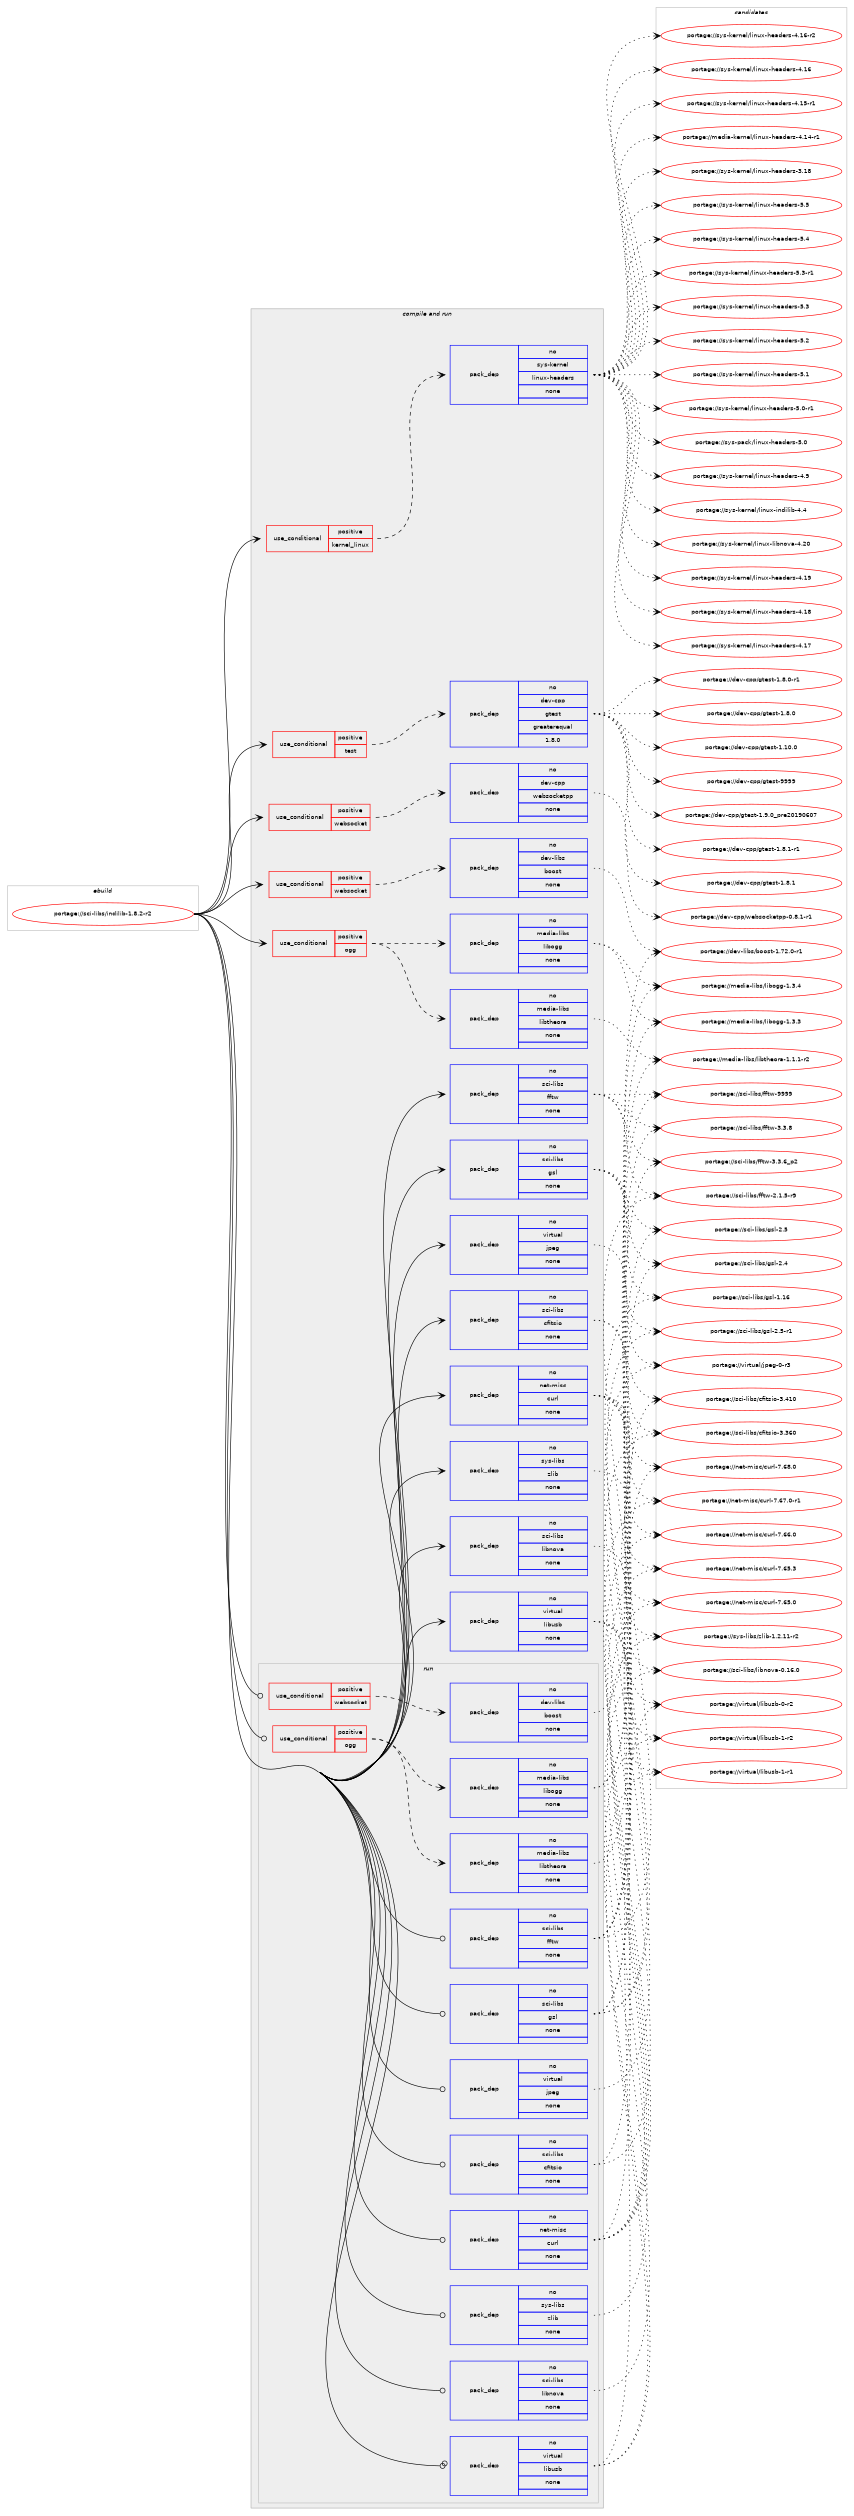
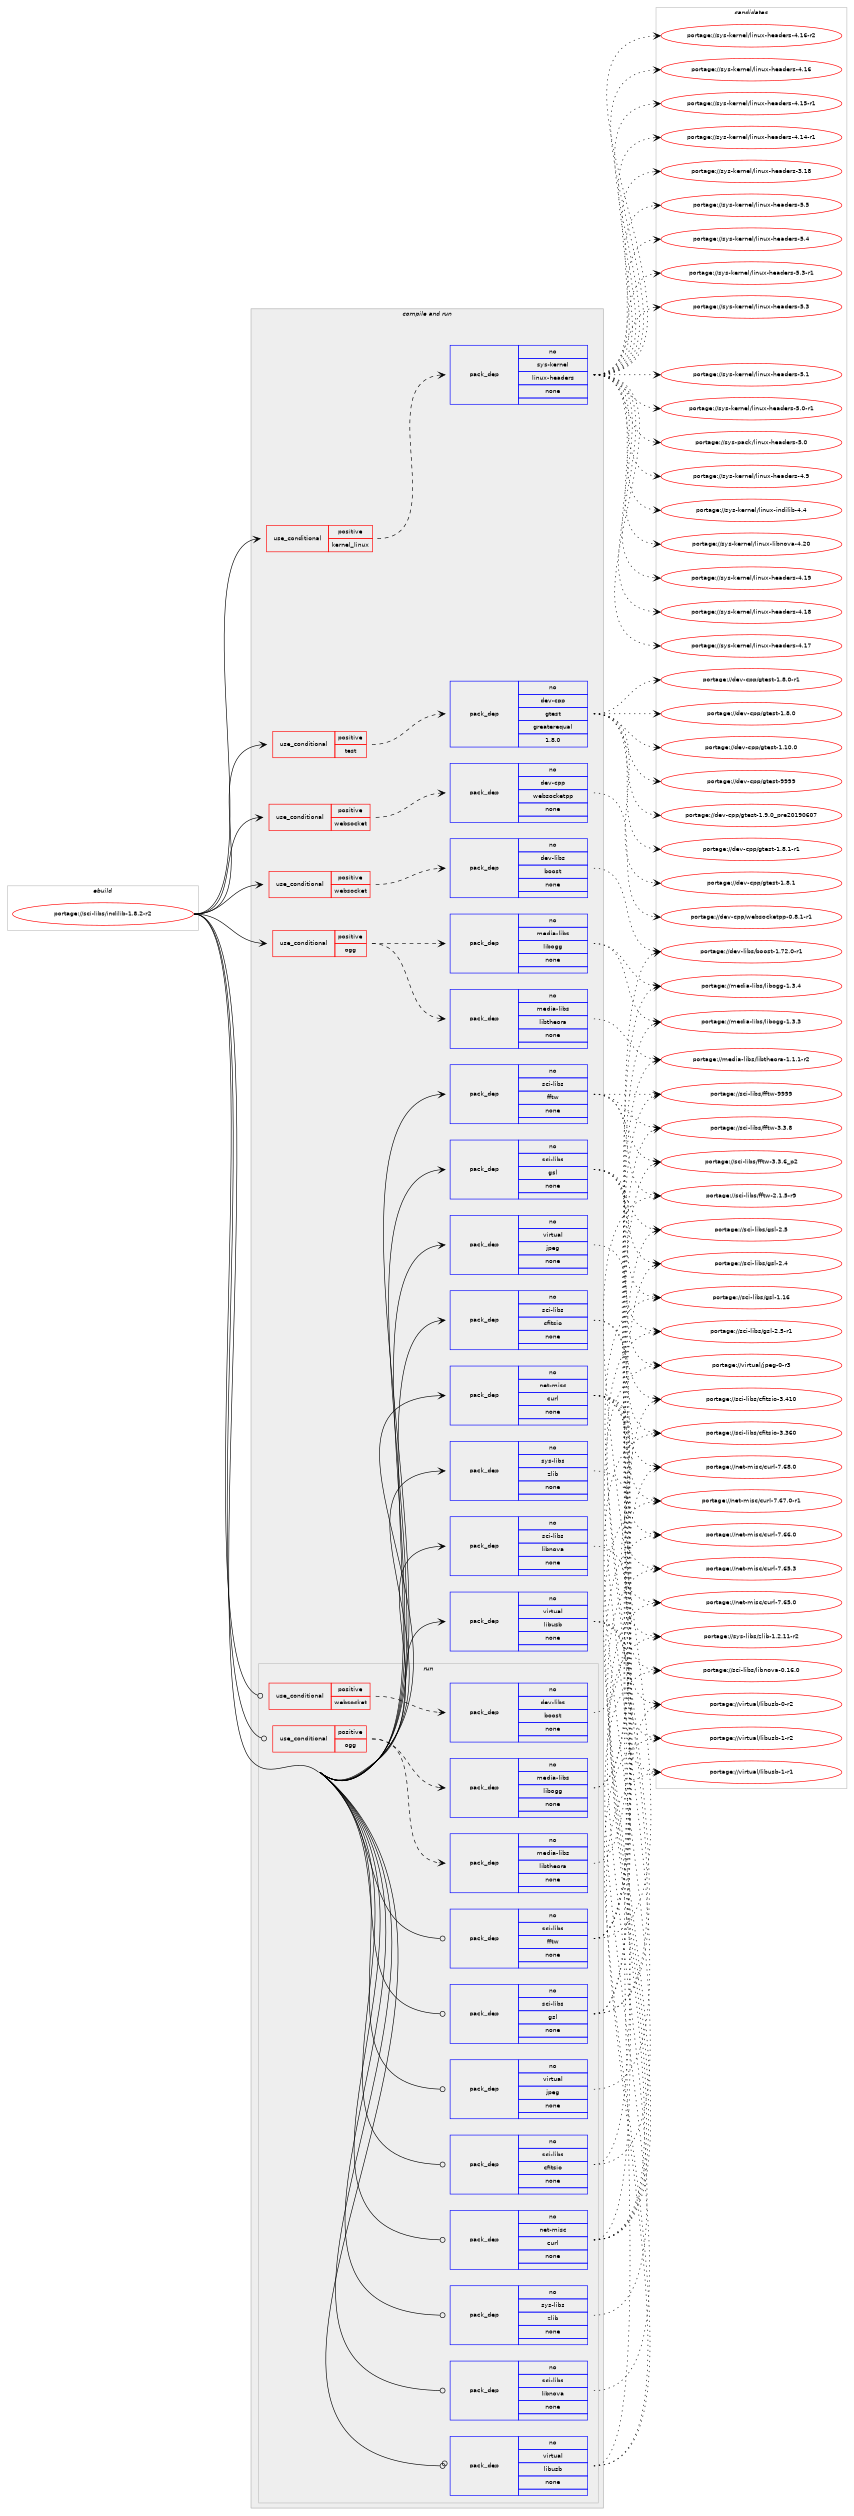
(751, 137) -> (751, 137)
(751, 341) -> none
